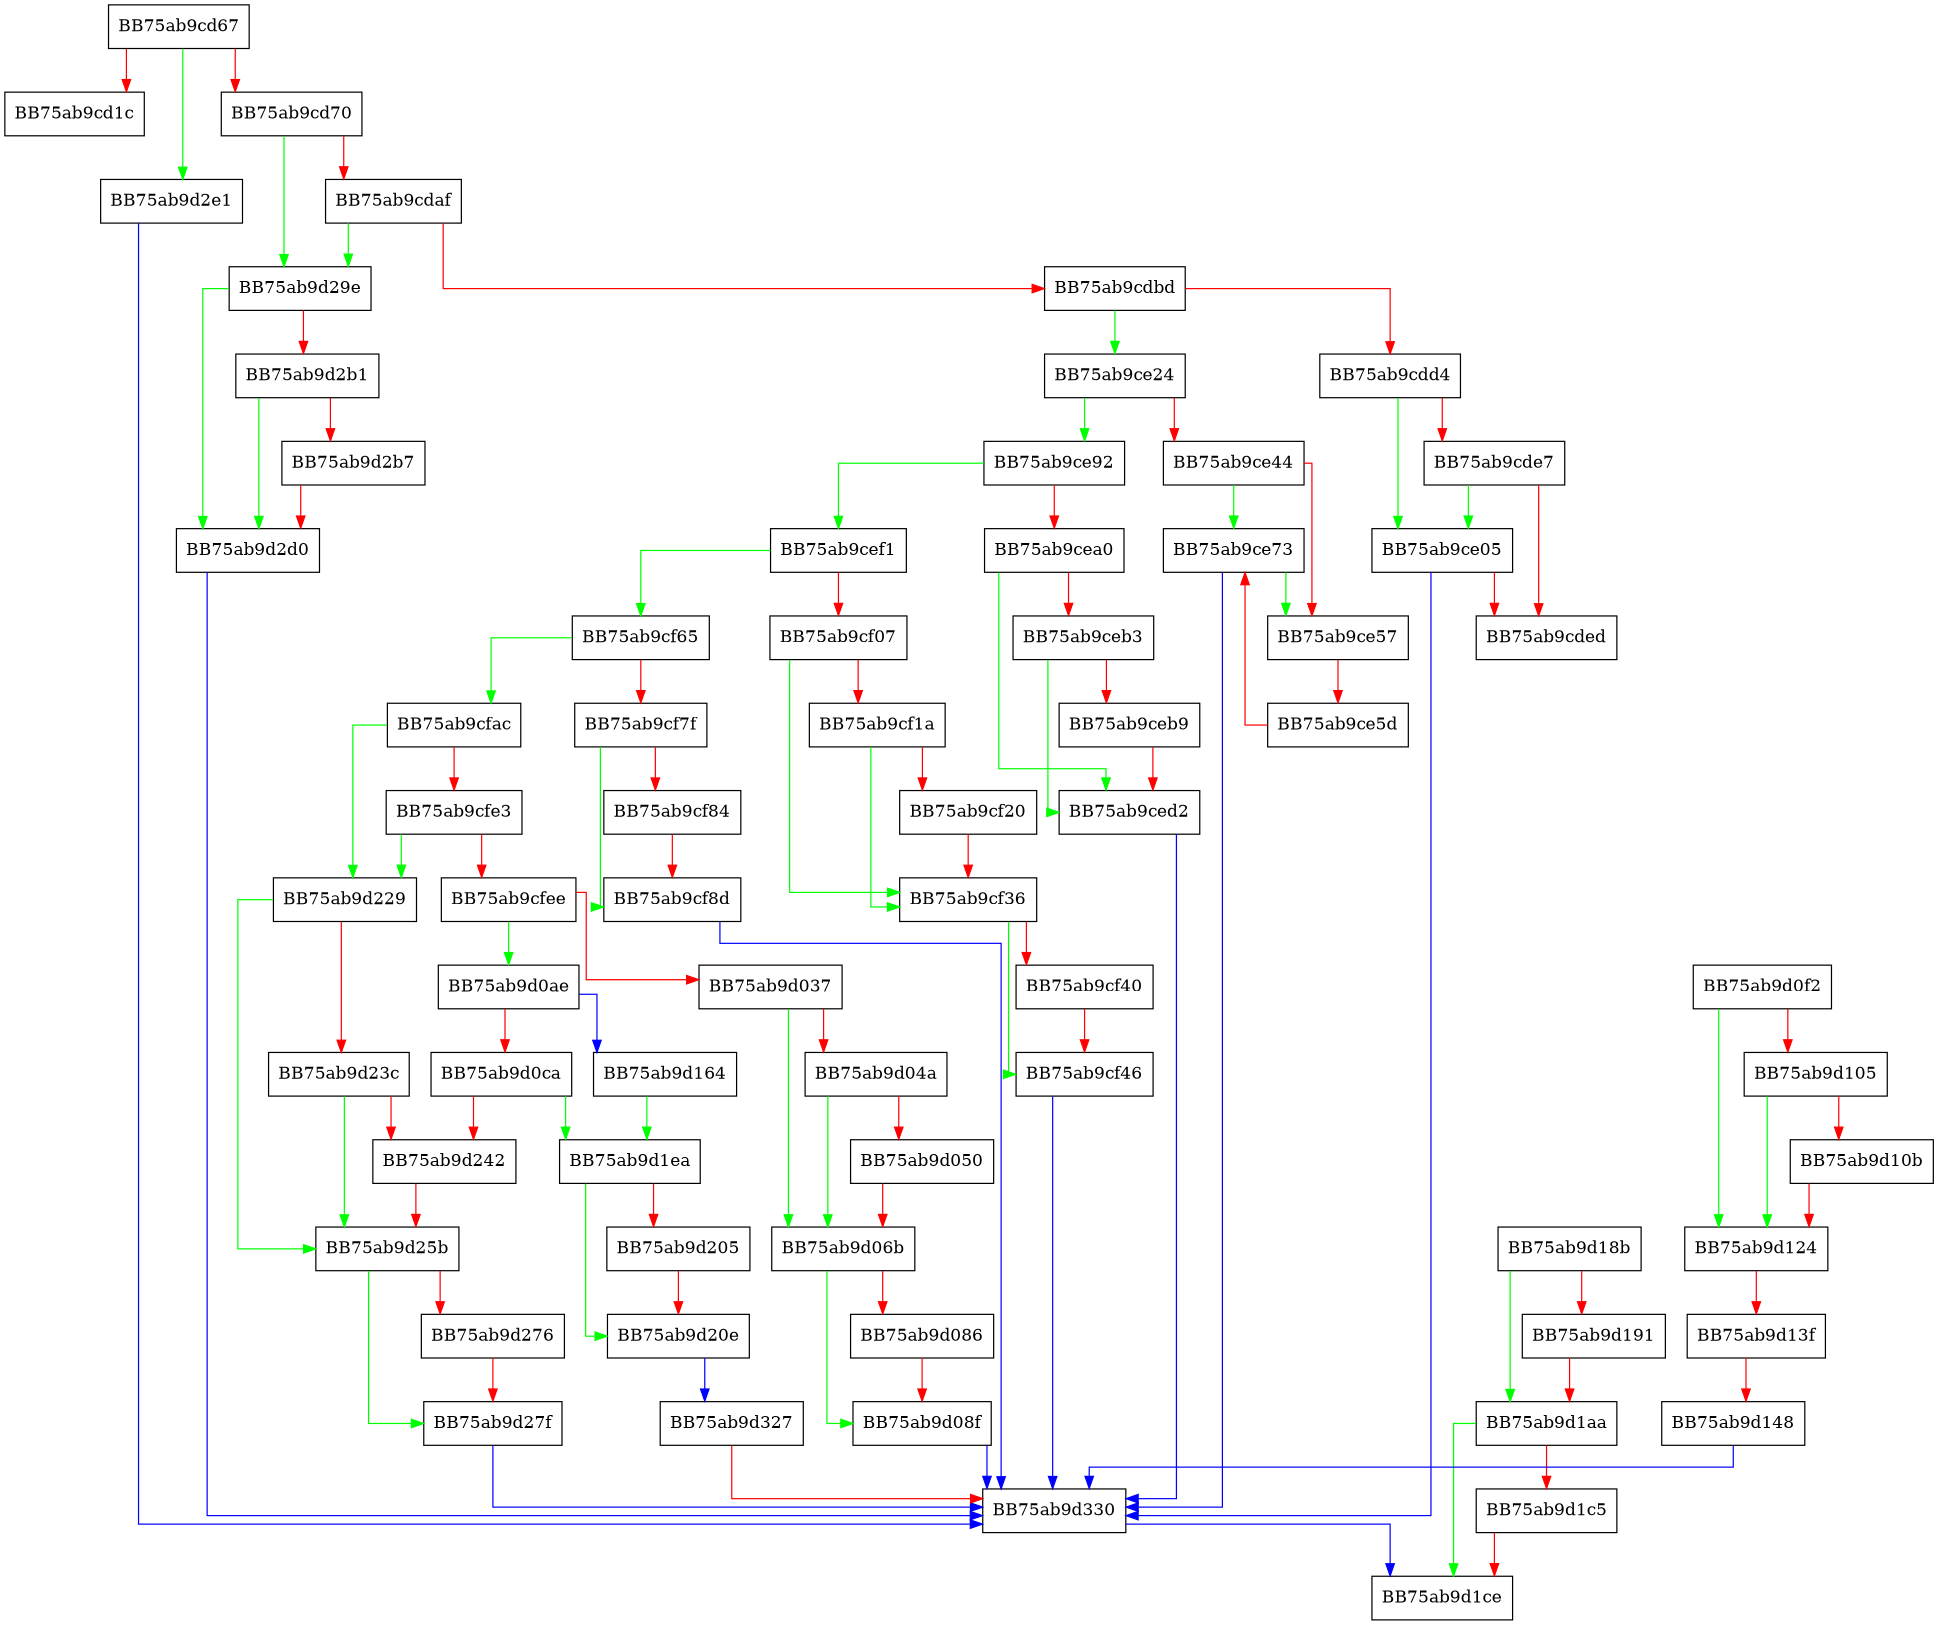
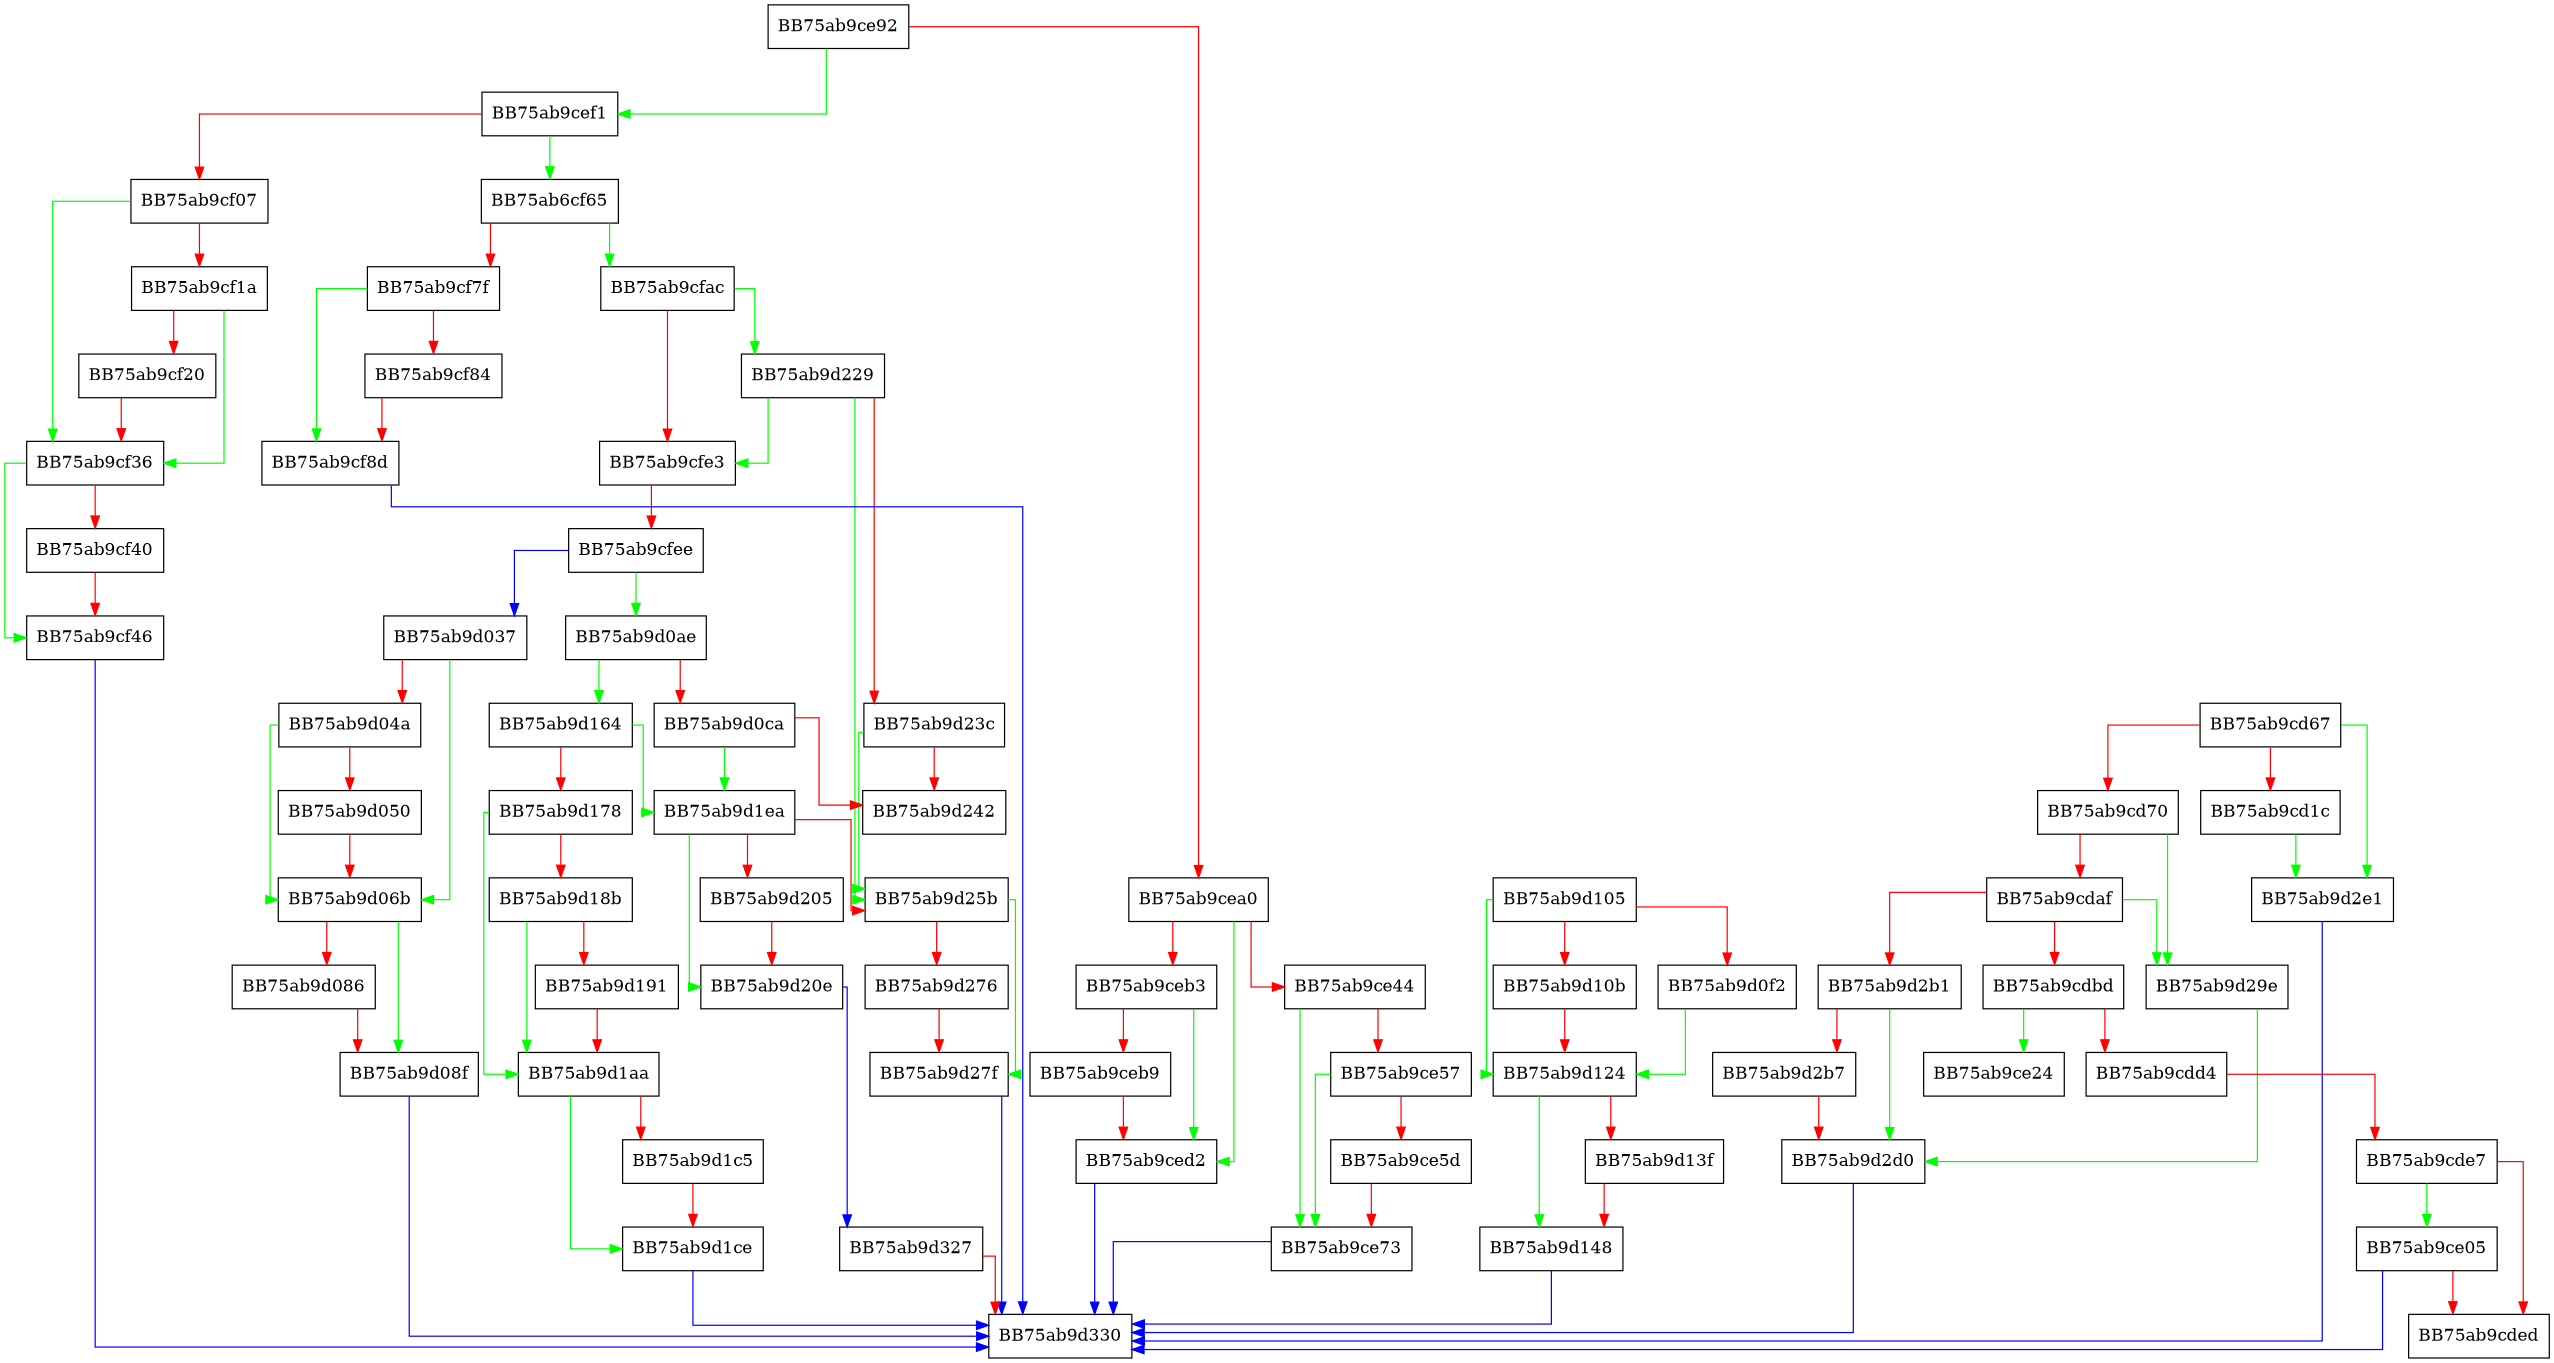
(303, 326) -> (1908, 892)
(1085, 413) -> none
(1174, 413) -> (1251, 965)
(1398, 457) -> none
(1286, 588) -> (1315, 1137)
(641, 638) -> (550, 201)
none -> (561, 812)
(401, 850) -> (768, 441)
none -> (2296, 850)
(588, 980) -> (515, 550)
(597, 1008) -> (599, 675)
(1788, 1024) -> (1705, 907)
none -> (1539, 1156)
(416, 1199) -> (847, 820)
(1278, 1524) -> (808, 1325)
